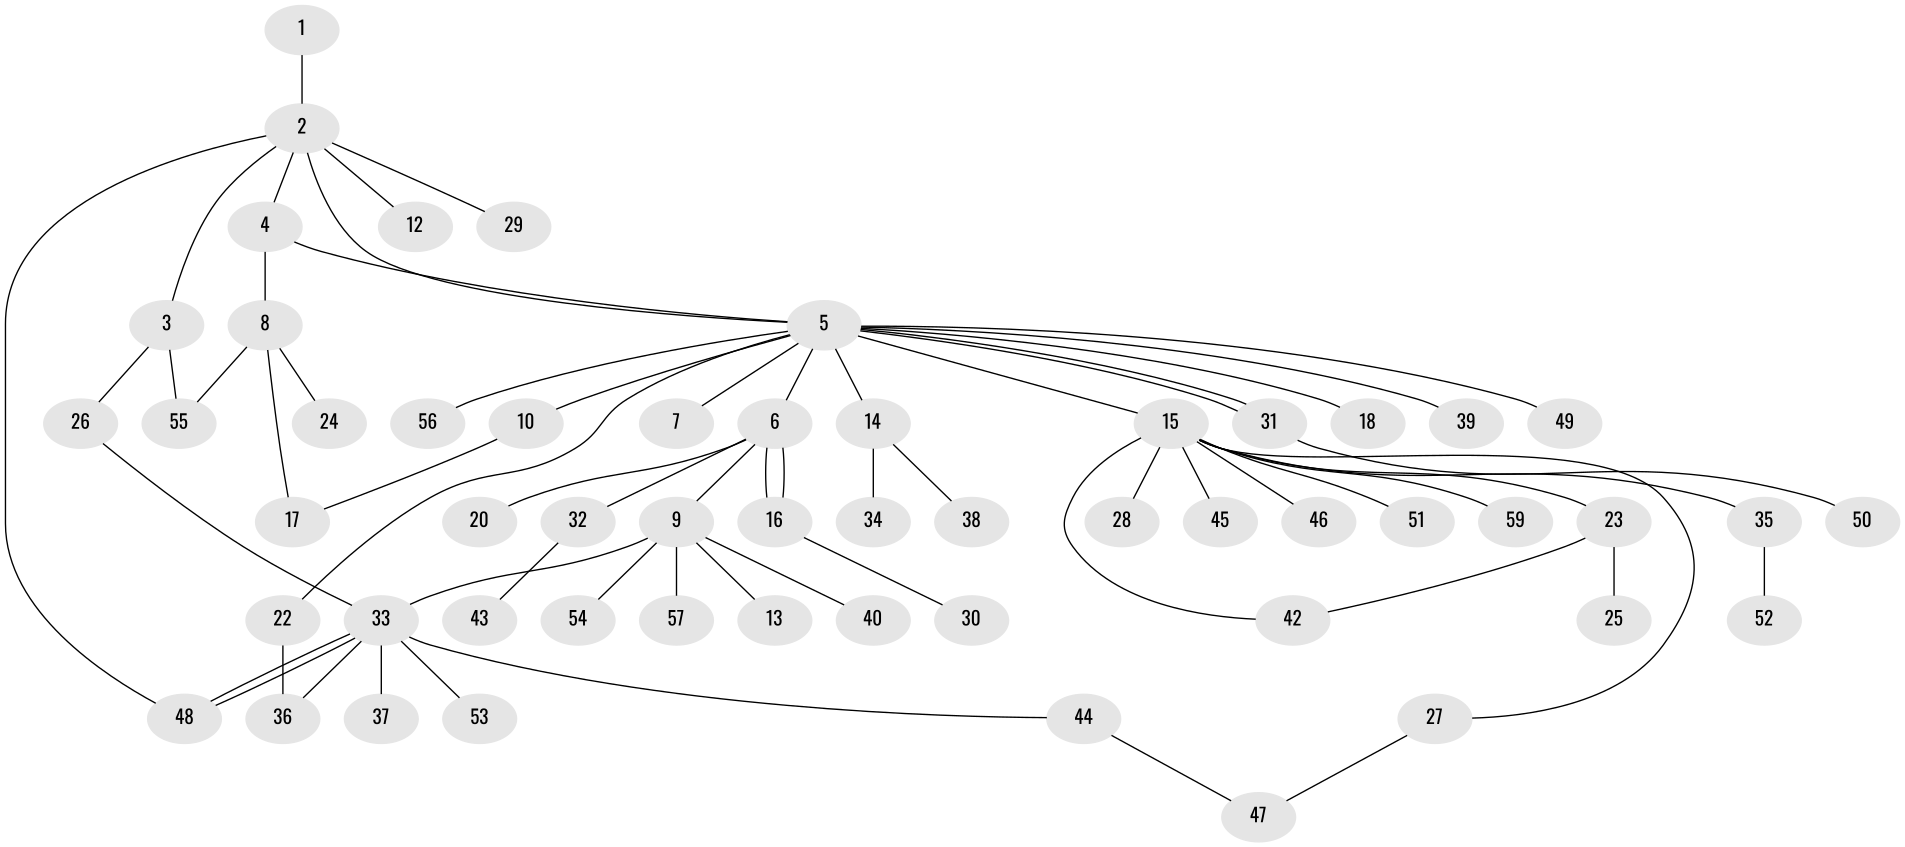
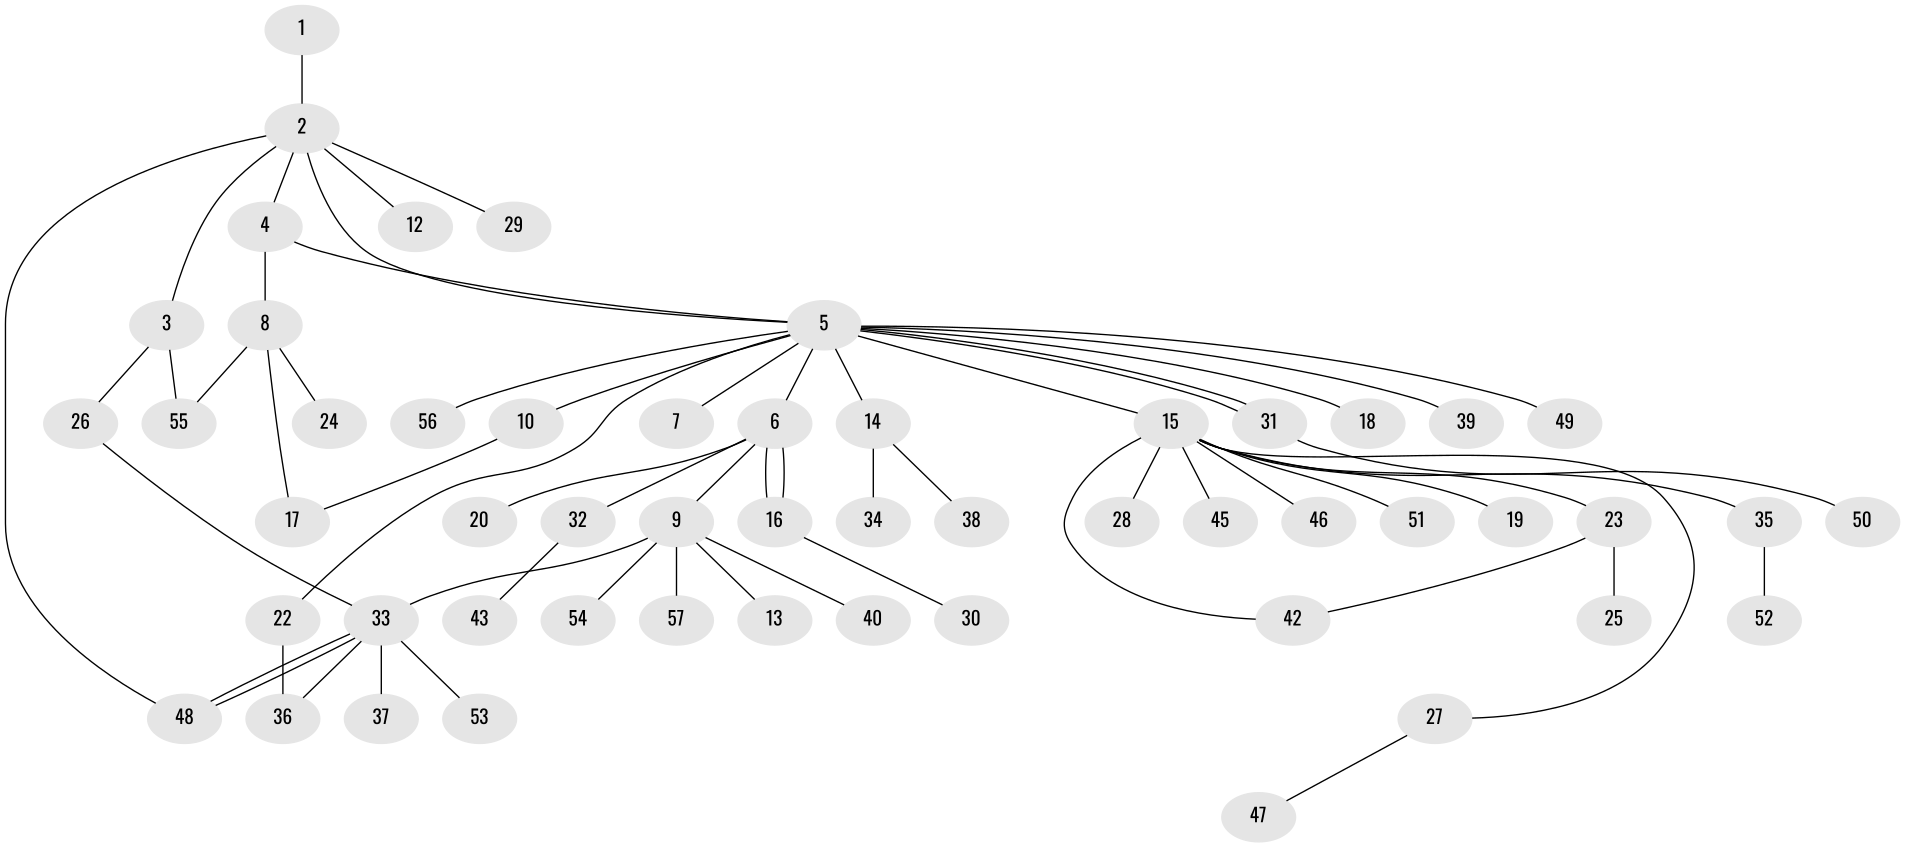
(1516, 522) -> (1516, 522)
(1084, 719) -> none
